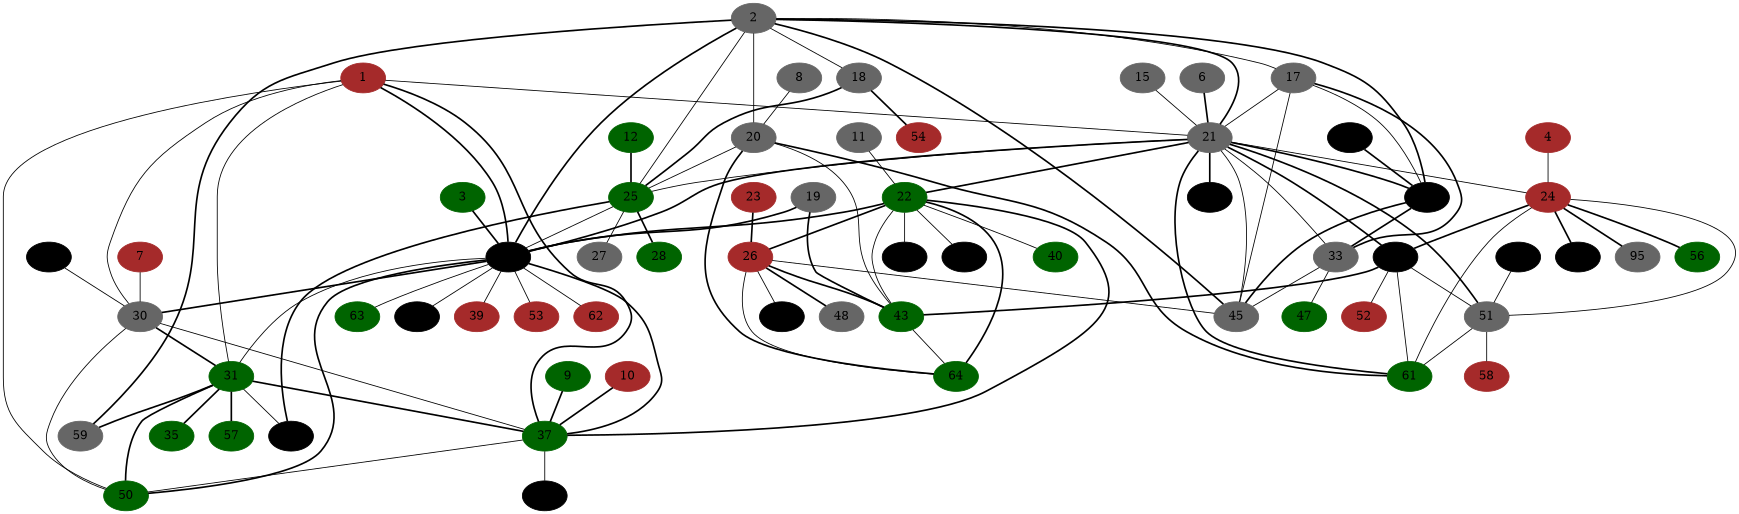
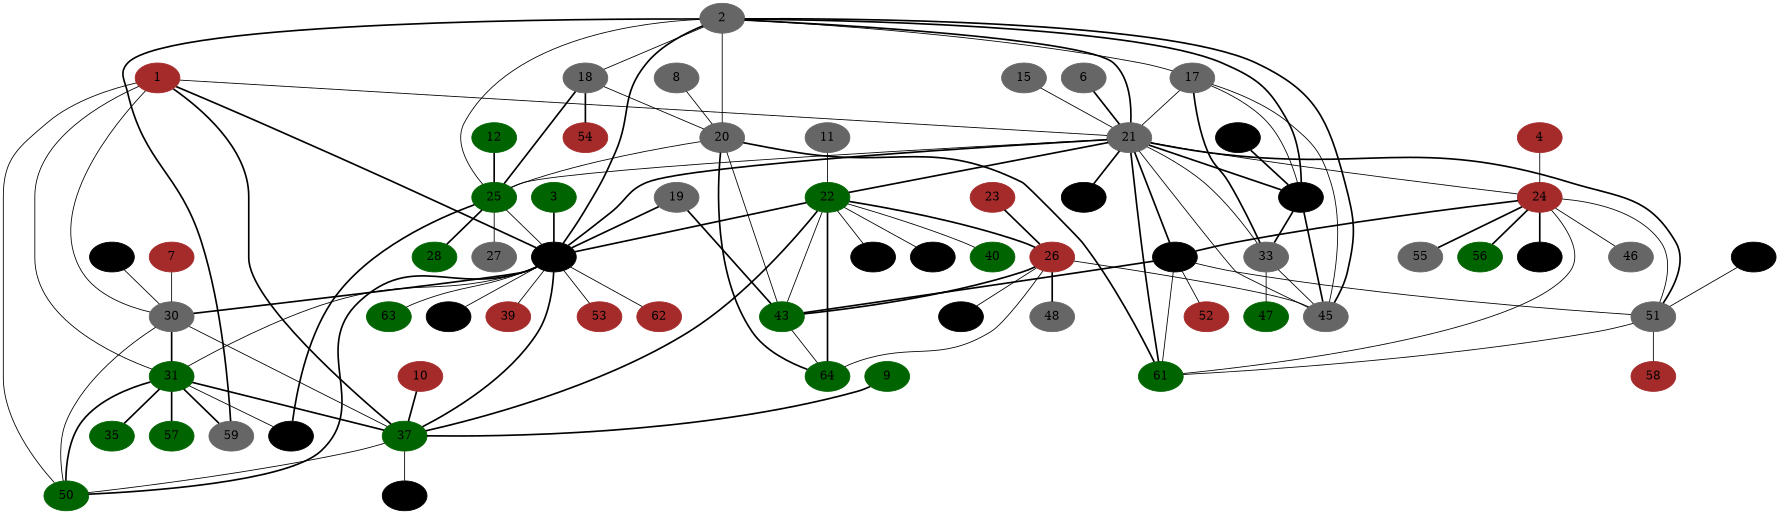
none -> (641, 103)
none -> (1631, 257)
(1638, 257) -> (1420, 257)
